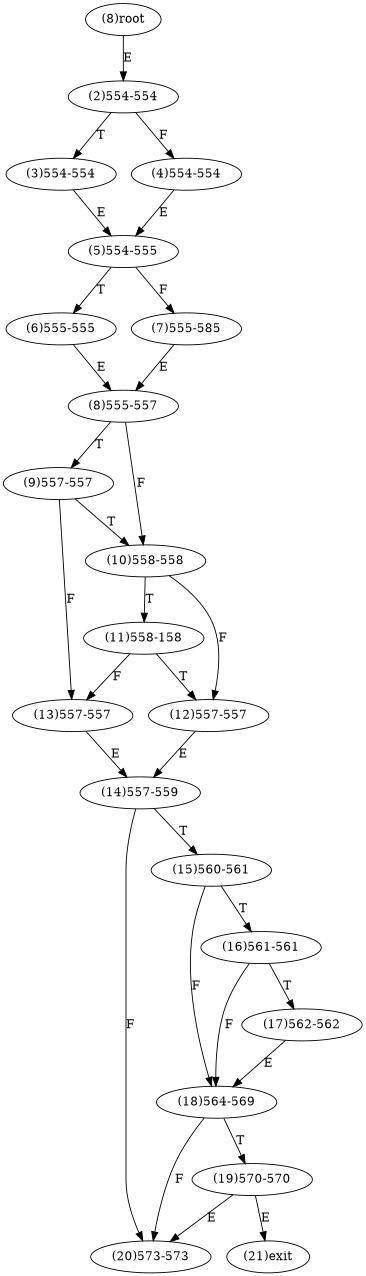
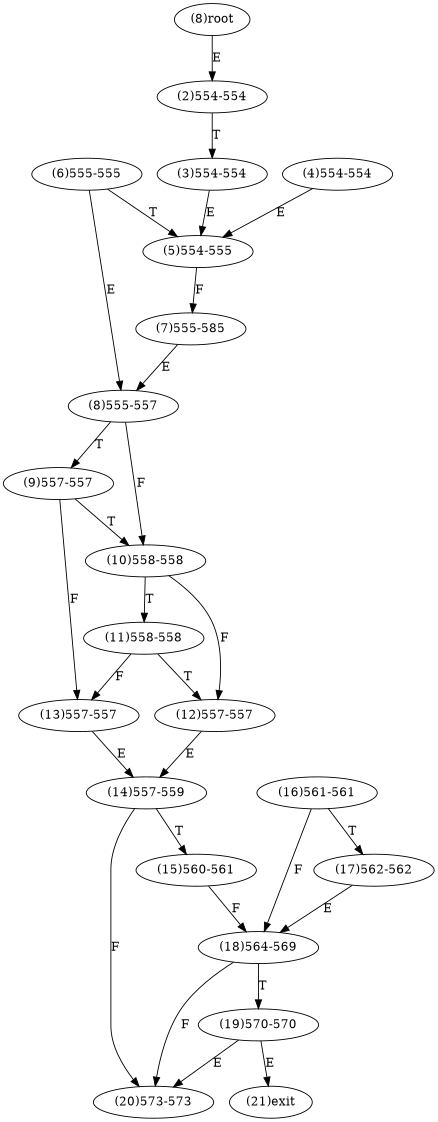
(152, 132) -> none
(95, 287) -> (139, 210)
(144, 638) -> (144, 638)
(234, 905) -> none
